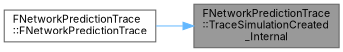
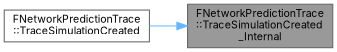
(80, 26) -> (77, 26)
